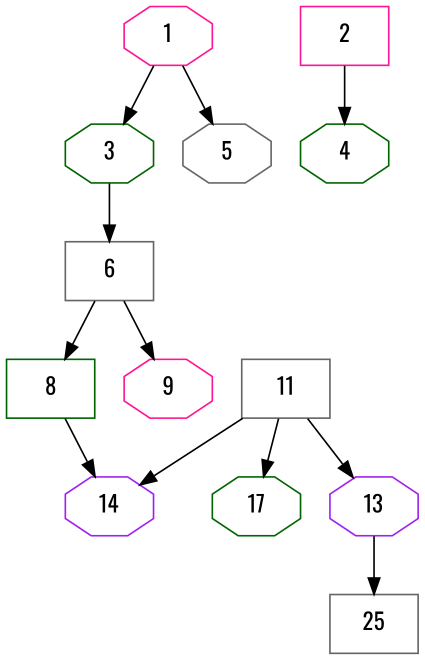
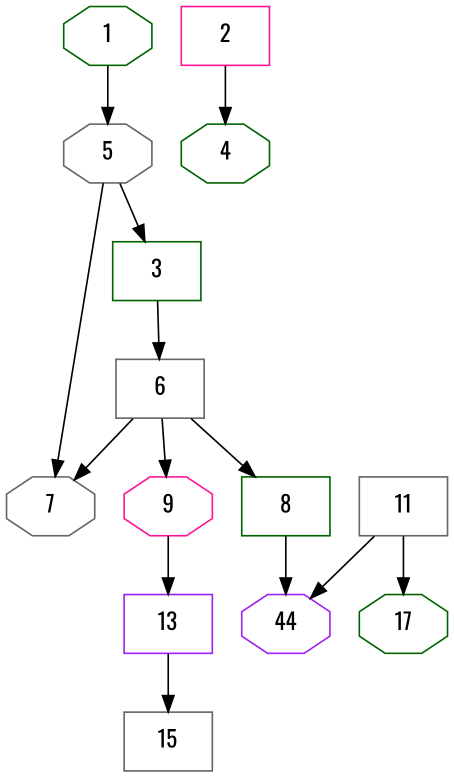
(168, 36) -> (108, 36)
(143, 87) -> (129, 205)
(109, 154) -> (157, 271)
(325, 441) -> (168, 557)
none -> (51, 506)
(109, 506) -> (286, 624)
(374, 506) -> (168, 624)
(374, 624) -> (168, 742)
